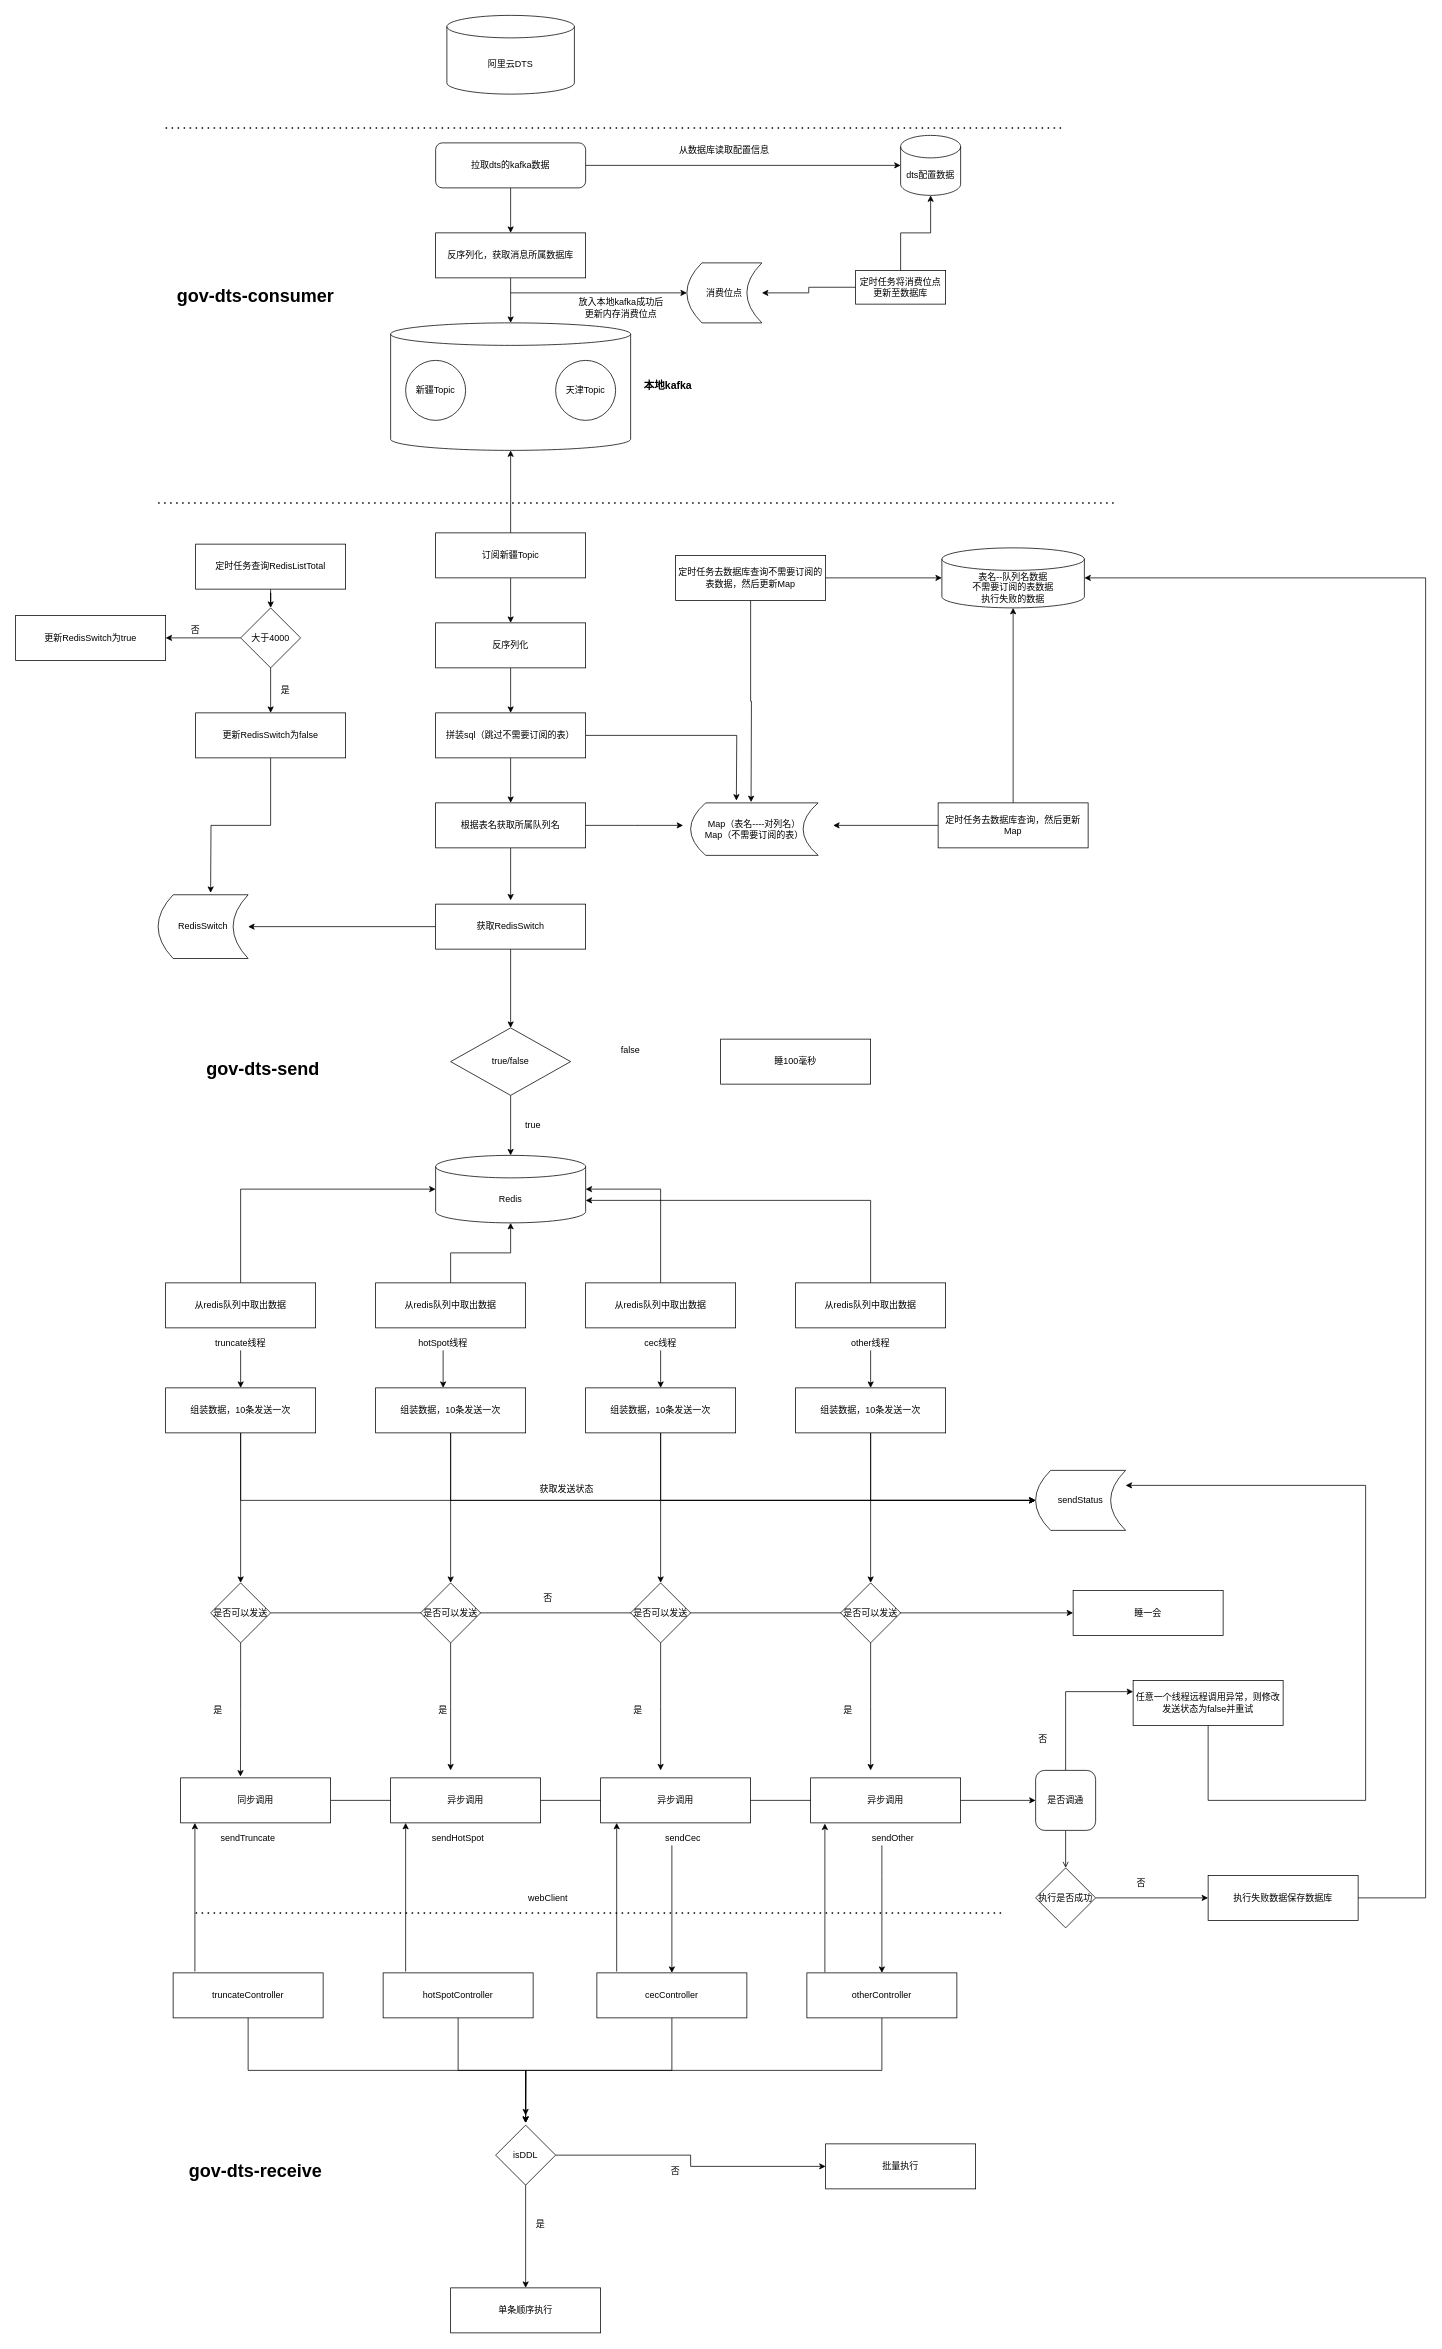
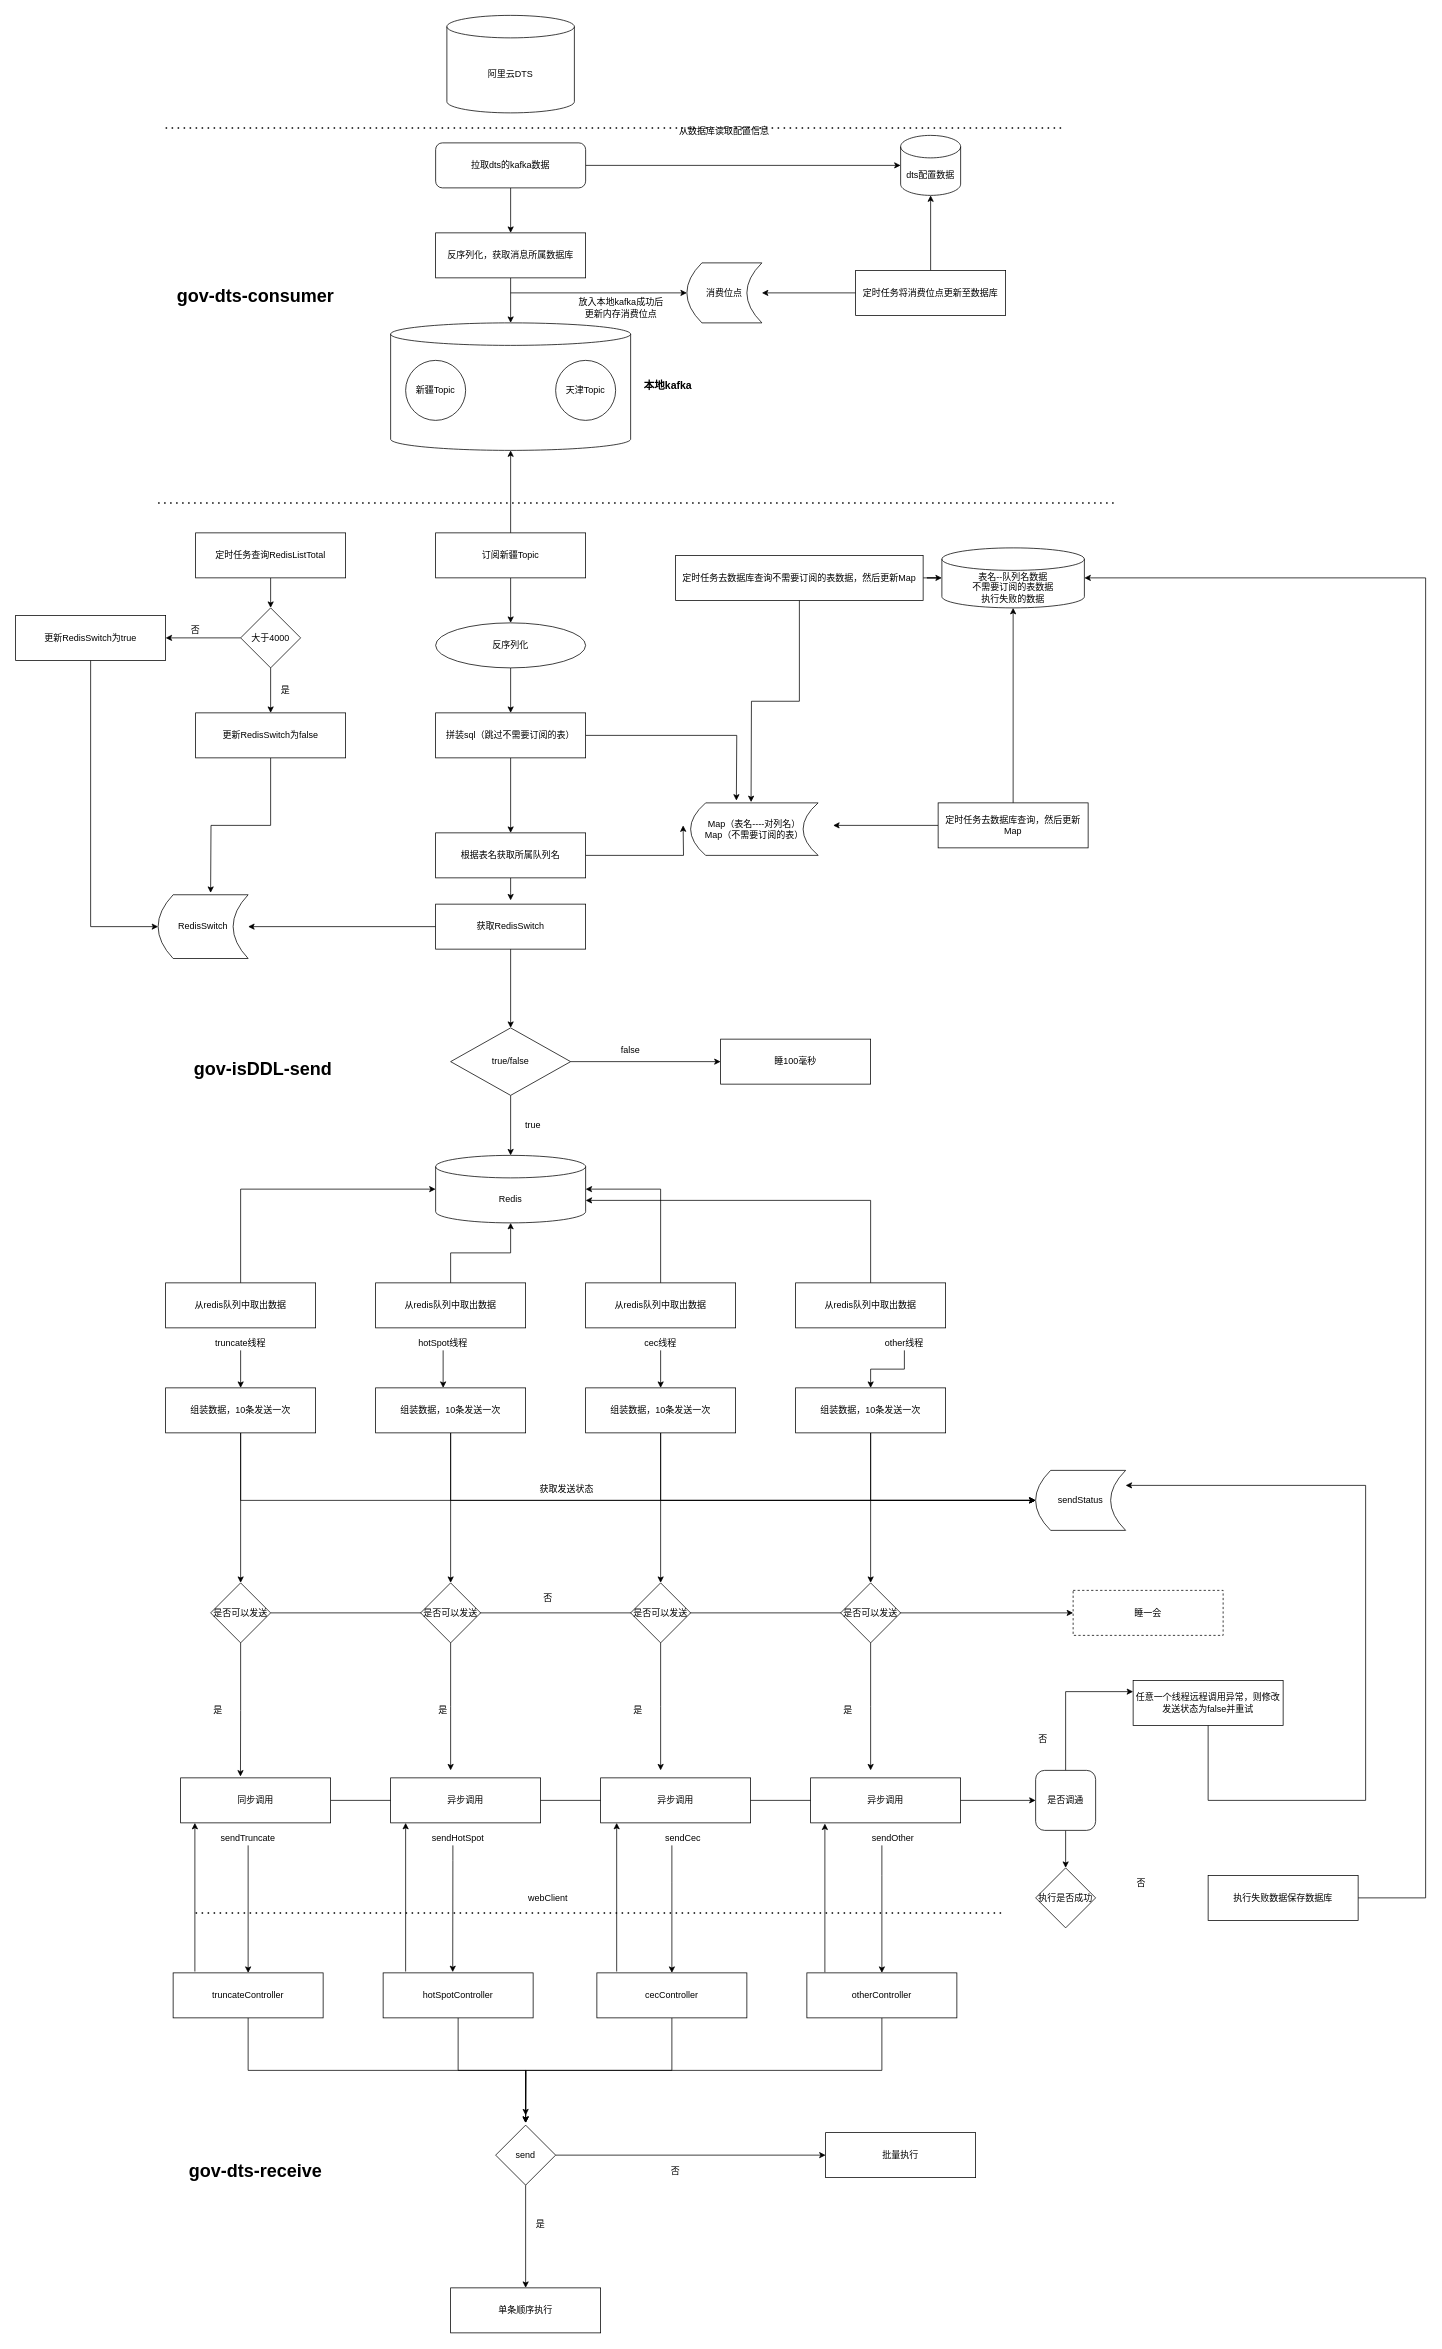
(510, 55) -> (510, 64)
(724, 150) -> (724, 132)
(900, 287) -> (930, 293)
(270, 567) -> (270, 555)
(750, 578) -> (799, 578)
(510, 645) -> (510, 645)
none -> (90, 825)
(510, 825) -> (510, 855)
none -> (642, 1062)
(263, 1069) -> (263, 1069)
(870, 1343) -> (904, 1343)
(1148, 1613) -> (1148, 1613)
(1065, 1862) -> (1065, 1861)
(1201, 1898) -> none
none -> (453, 1926)
none -> (248, 1966)
(525, 2155) -> (525, 2155)
(900, 2166) -> (900, 2155)
